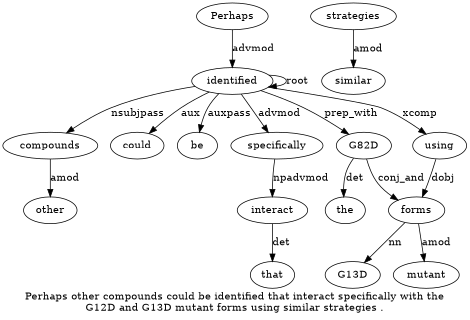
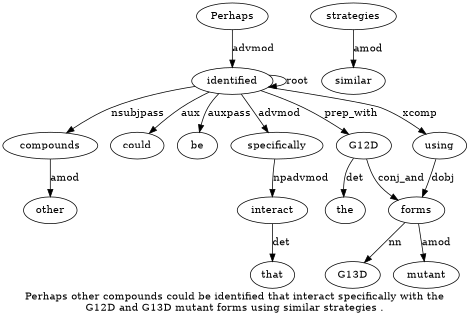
(364, 146) -> (364, 146)
